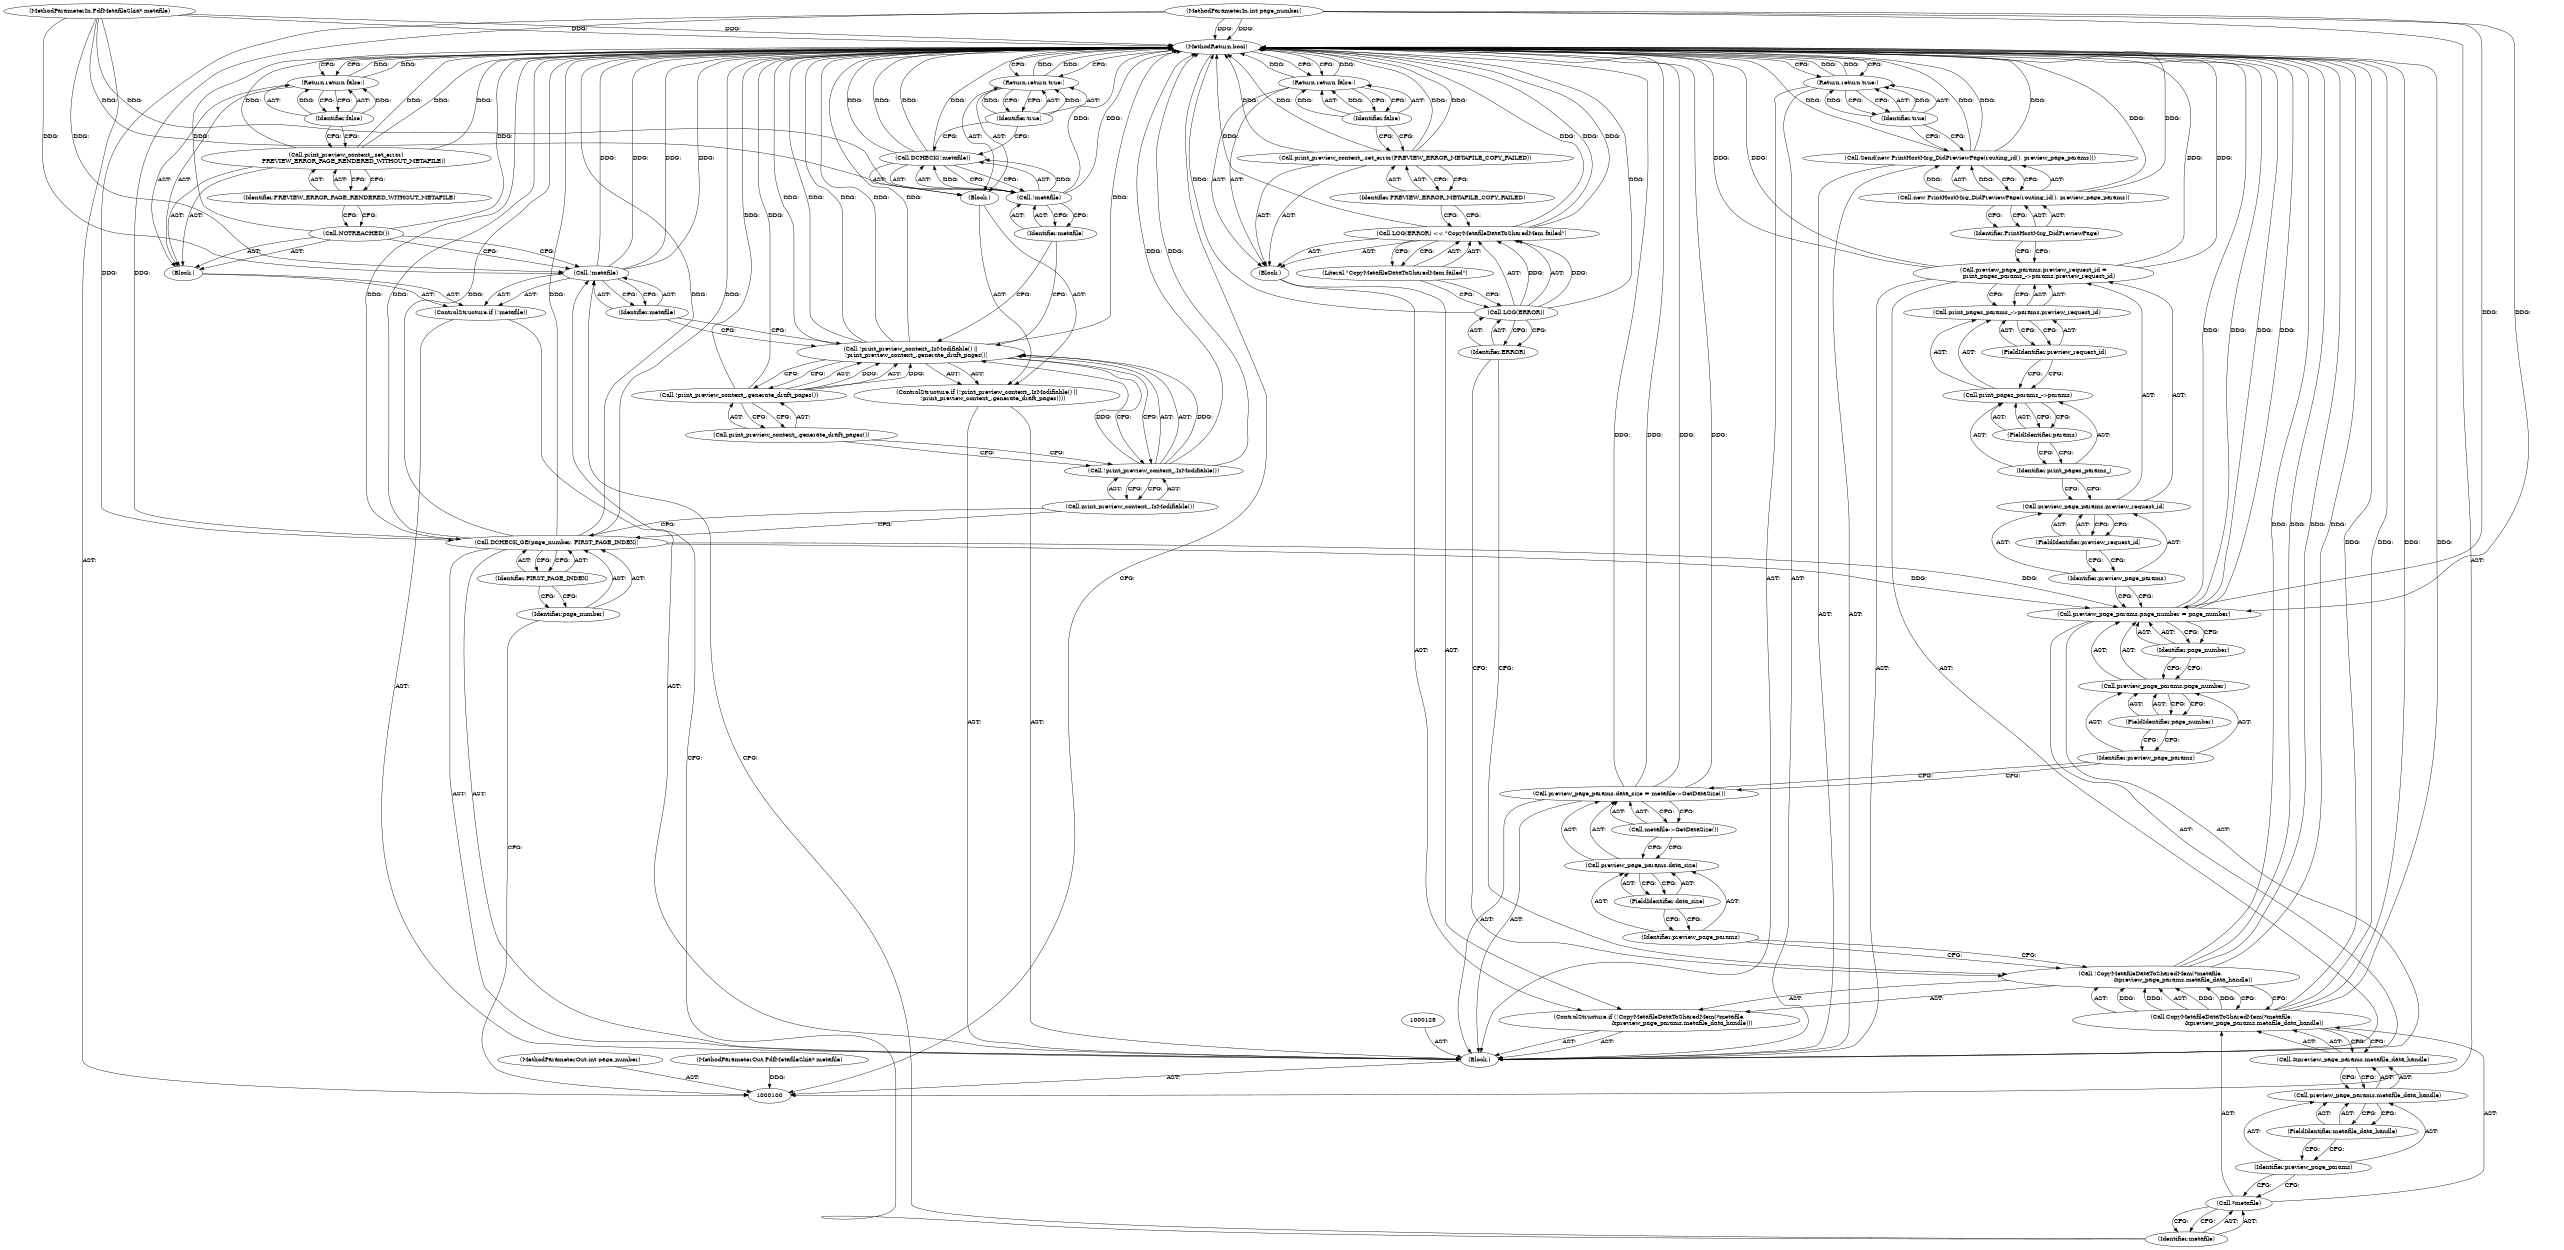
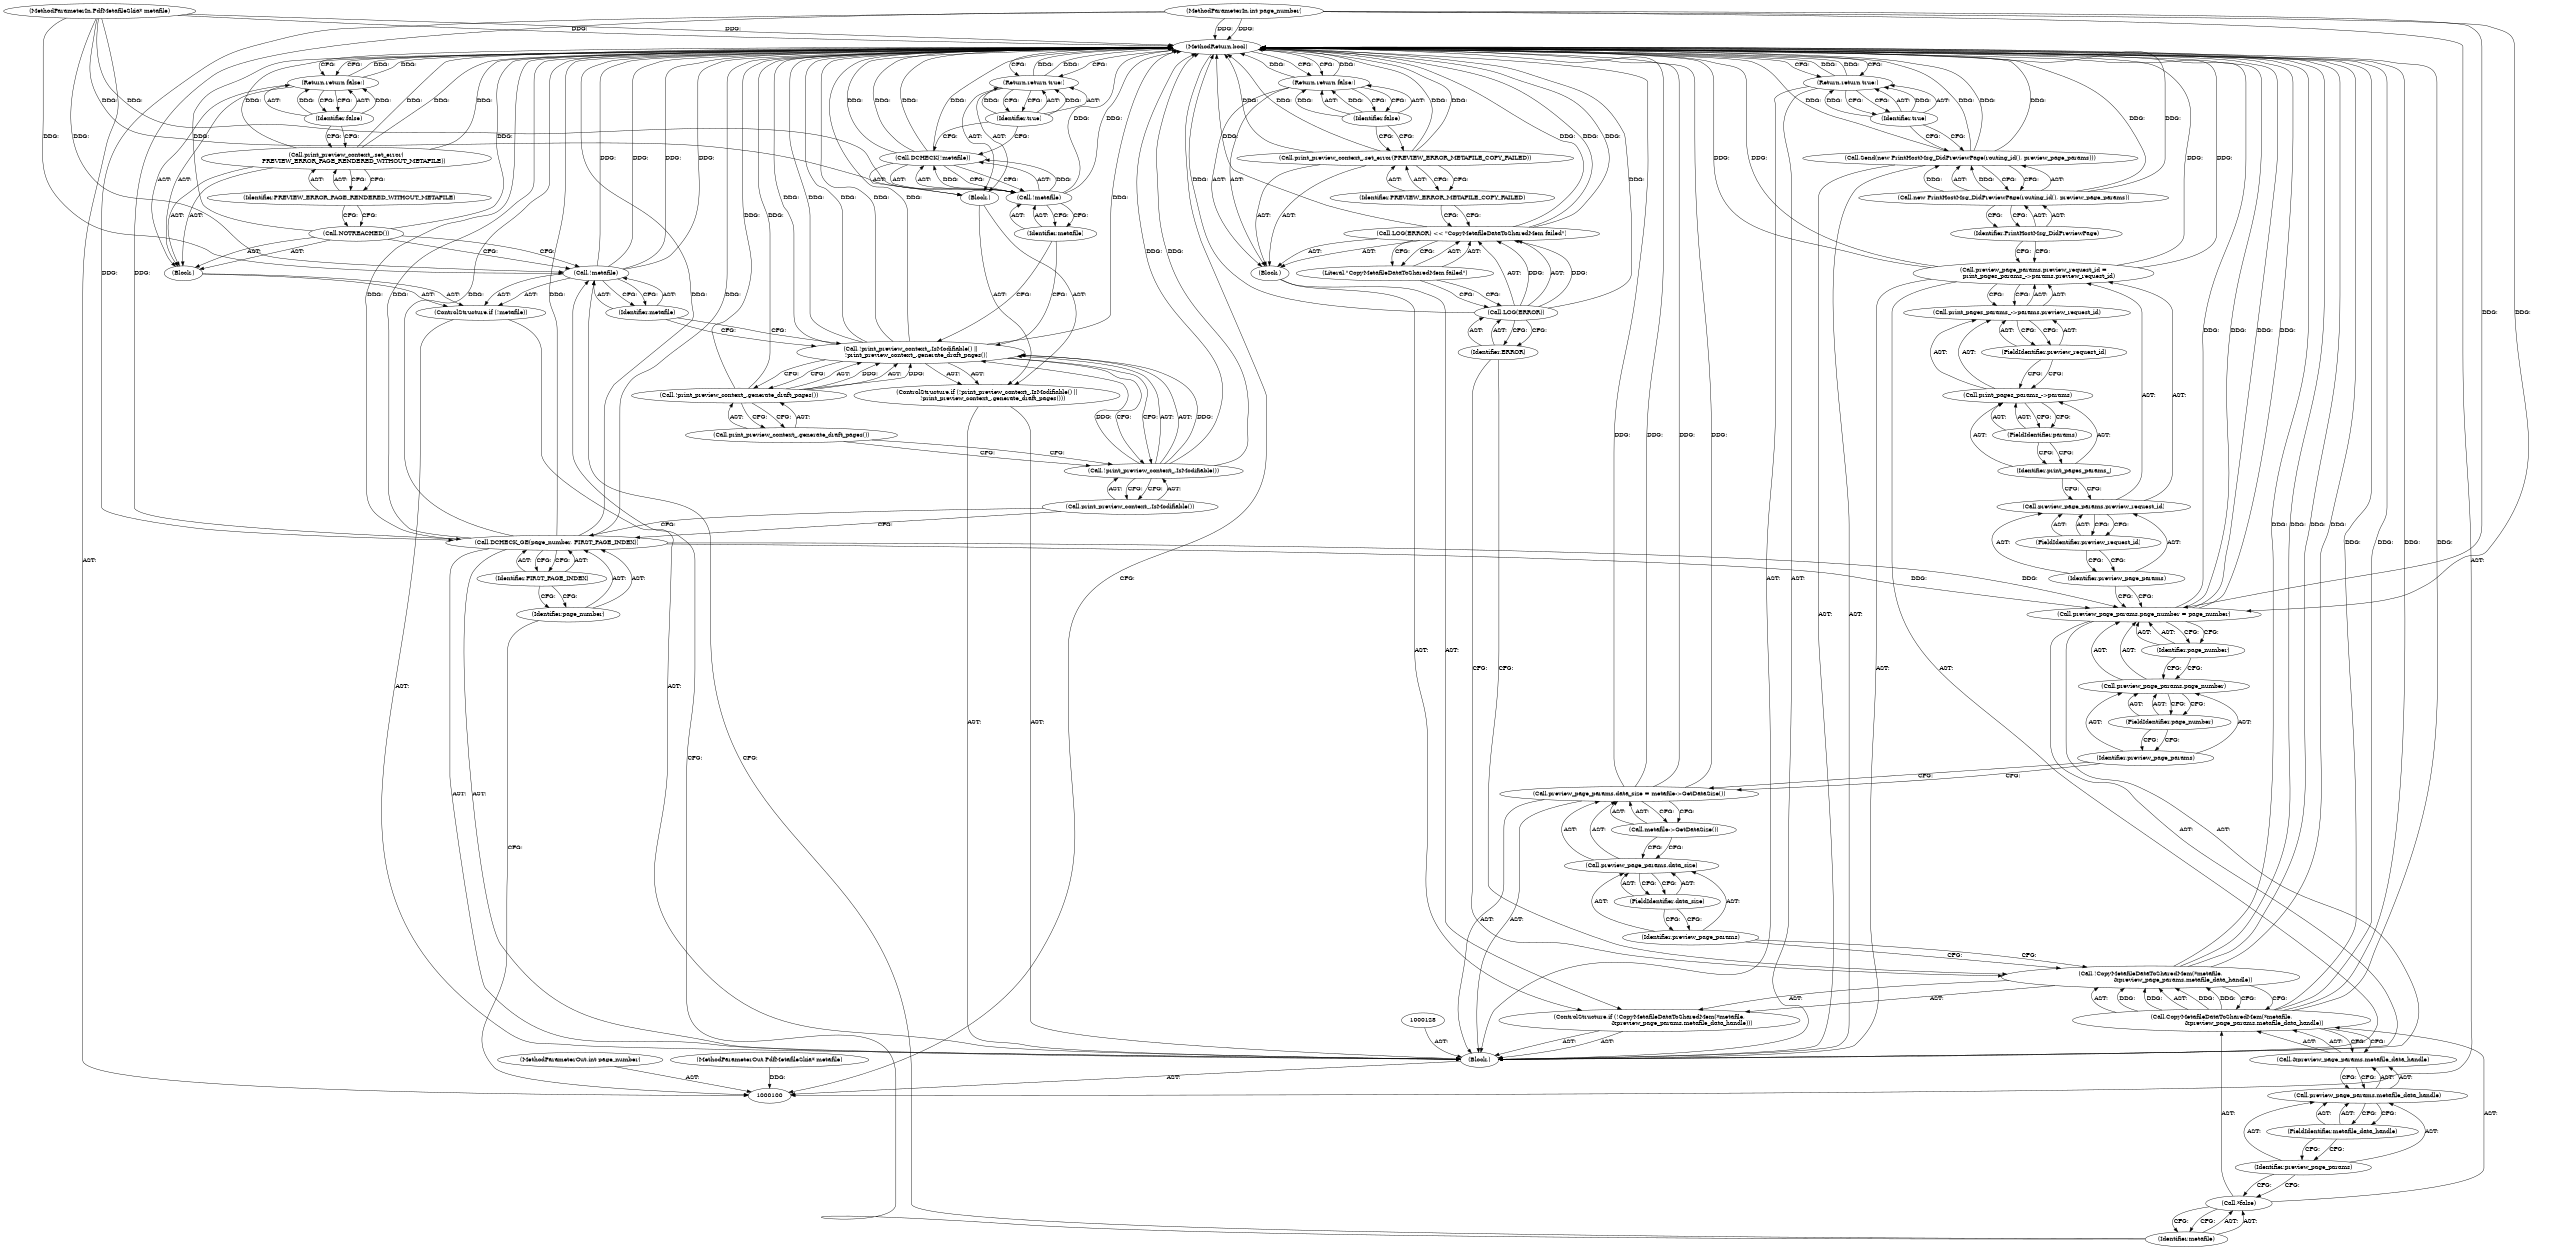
(2239, 1203) -> (2239, 1203)
